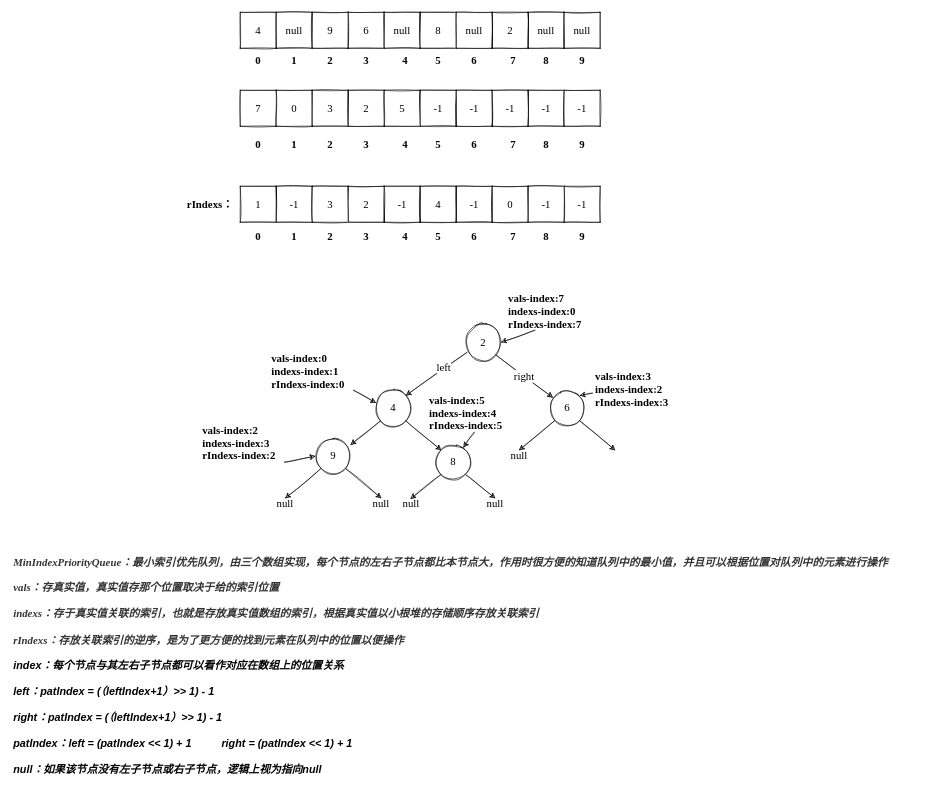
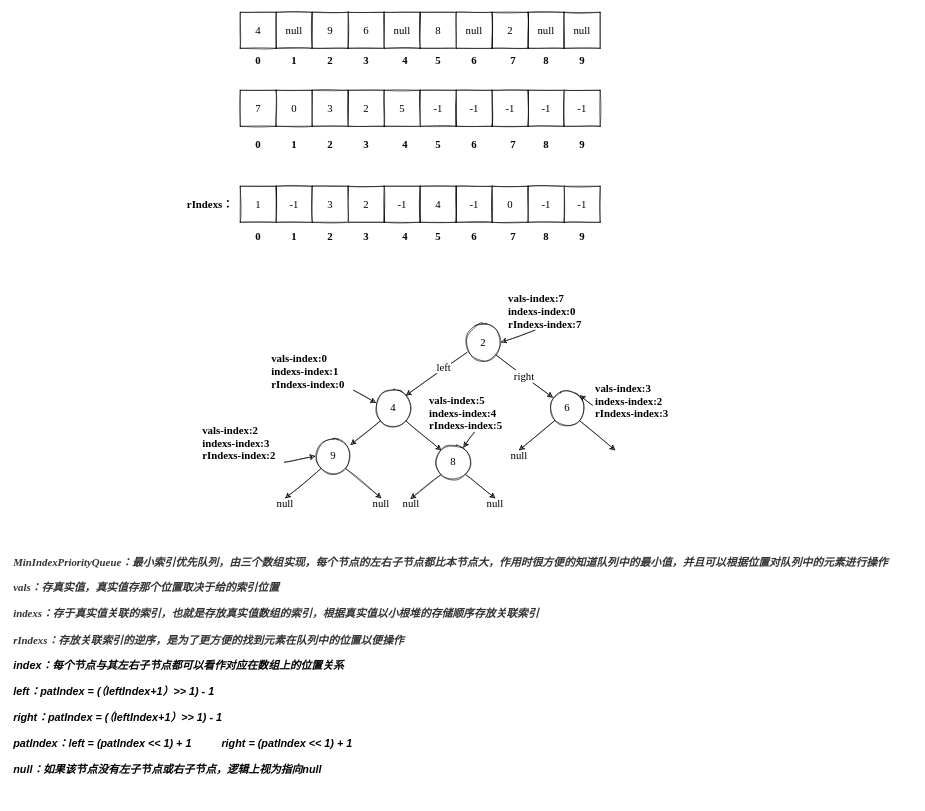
(650, 387) -> (650, 399)
